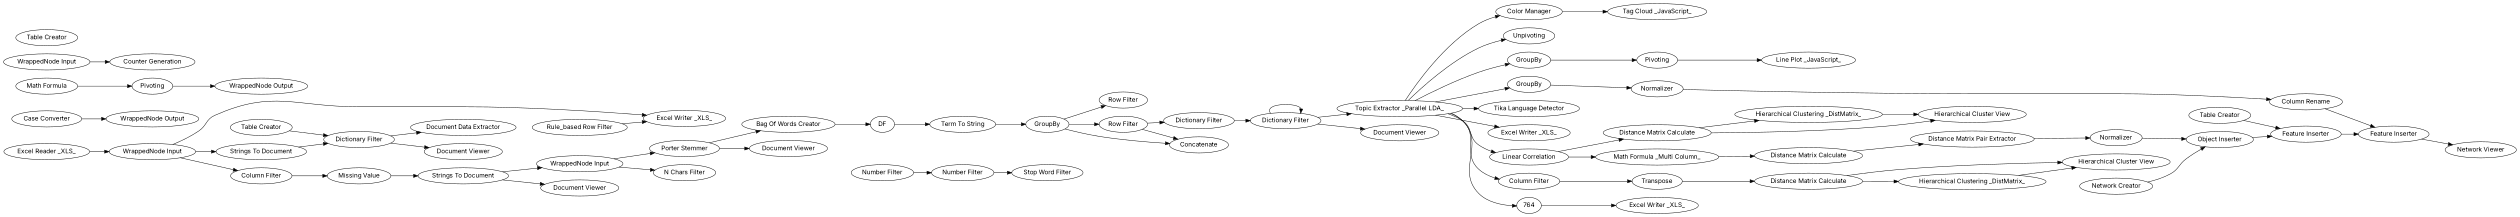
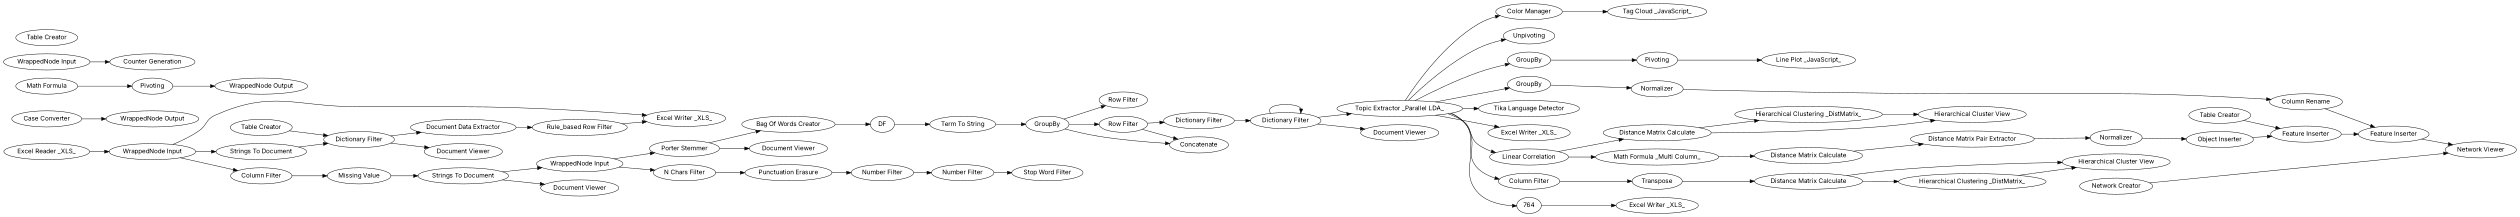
none -> (522, 127)
(2177, 169) -> (2297, 168)
none -> (788, 173)
